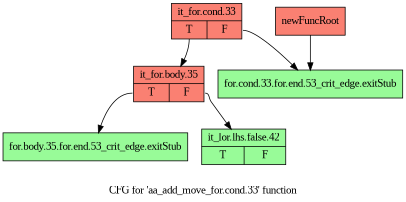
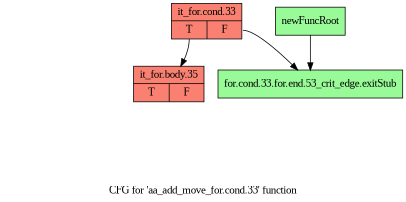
(310, 21) -> (310, 21)
(95, 147) -> none
(244, 147) -> none
